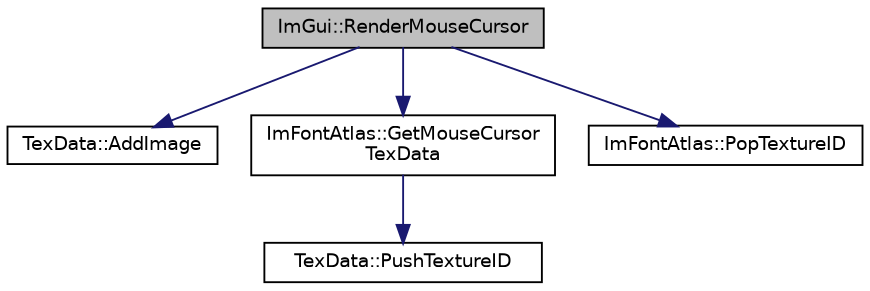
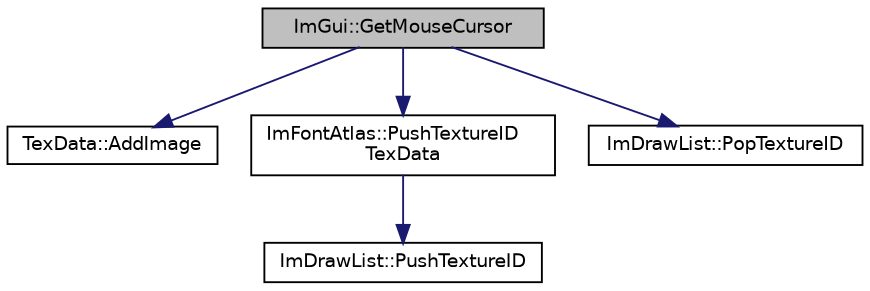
(403, 28) -> (403, 28)
(403, 145) -> (403, 145)
(726, 145) -> (726, 145)
(403, 262) -> (403, 262)
